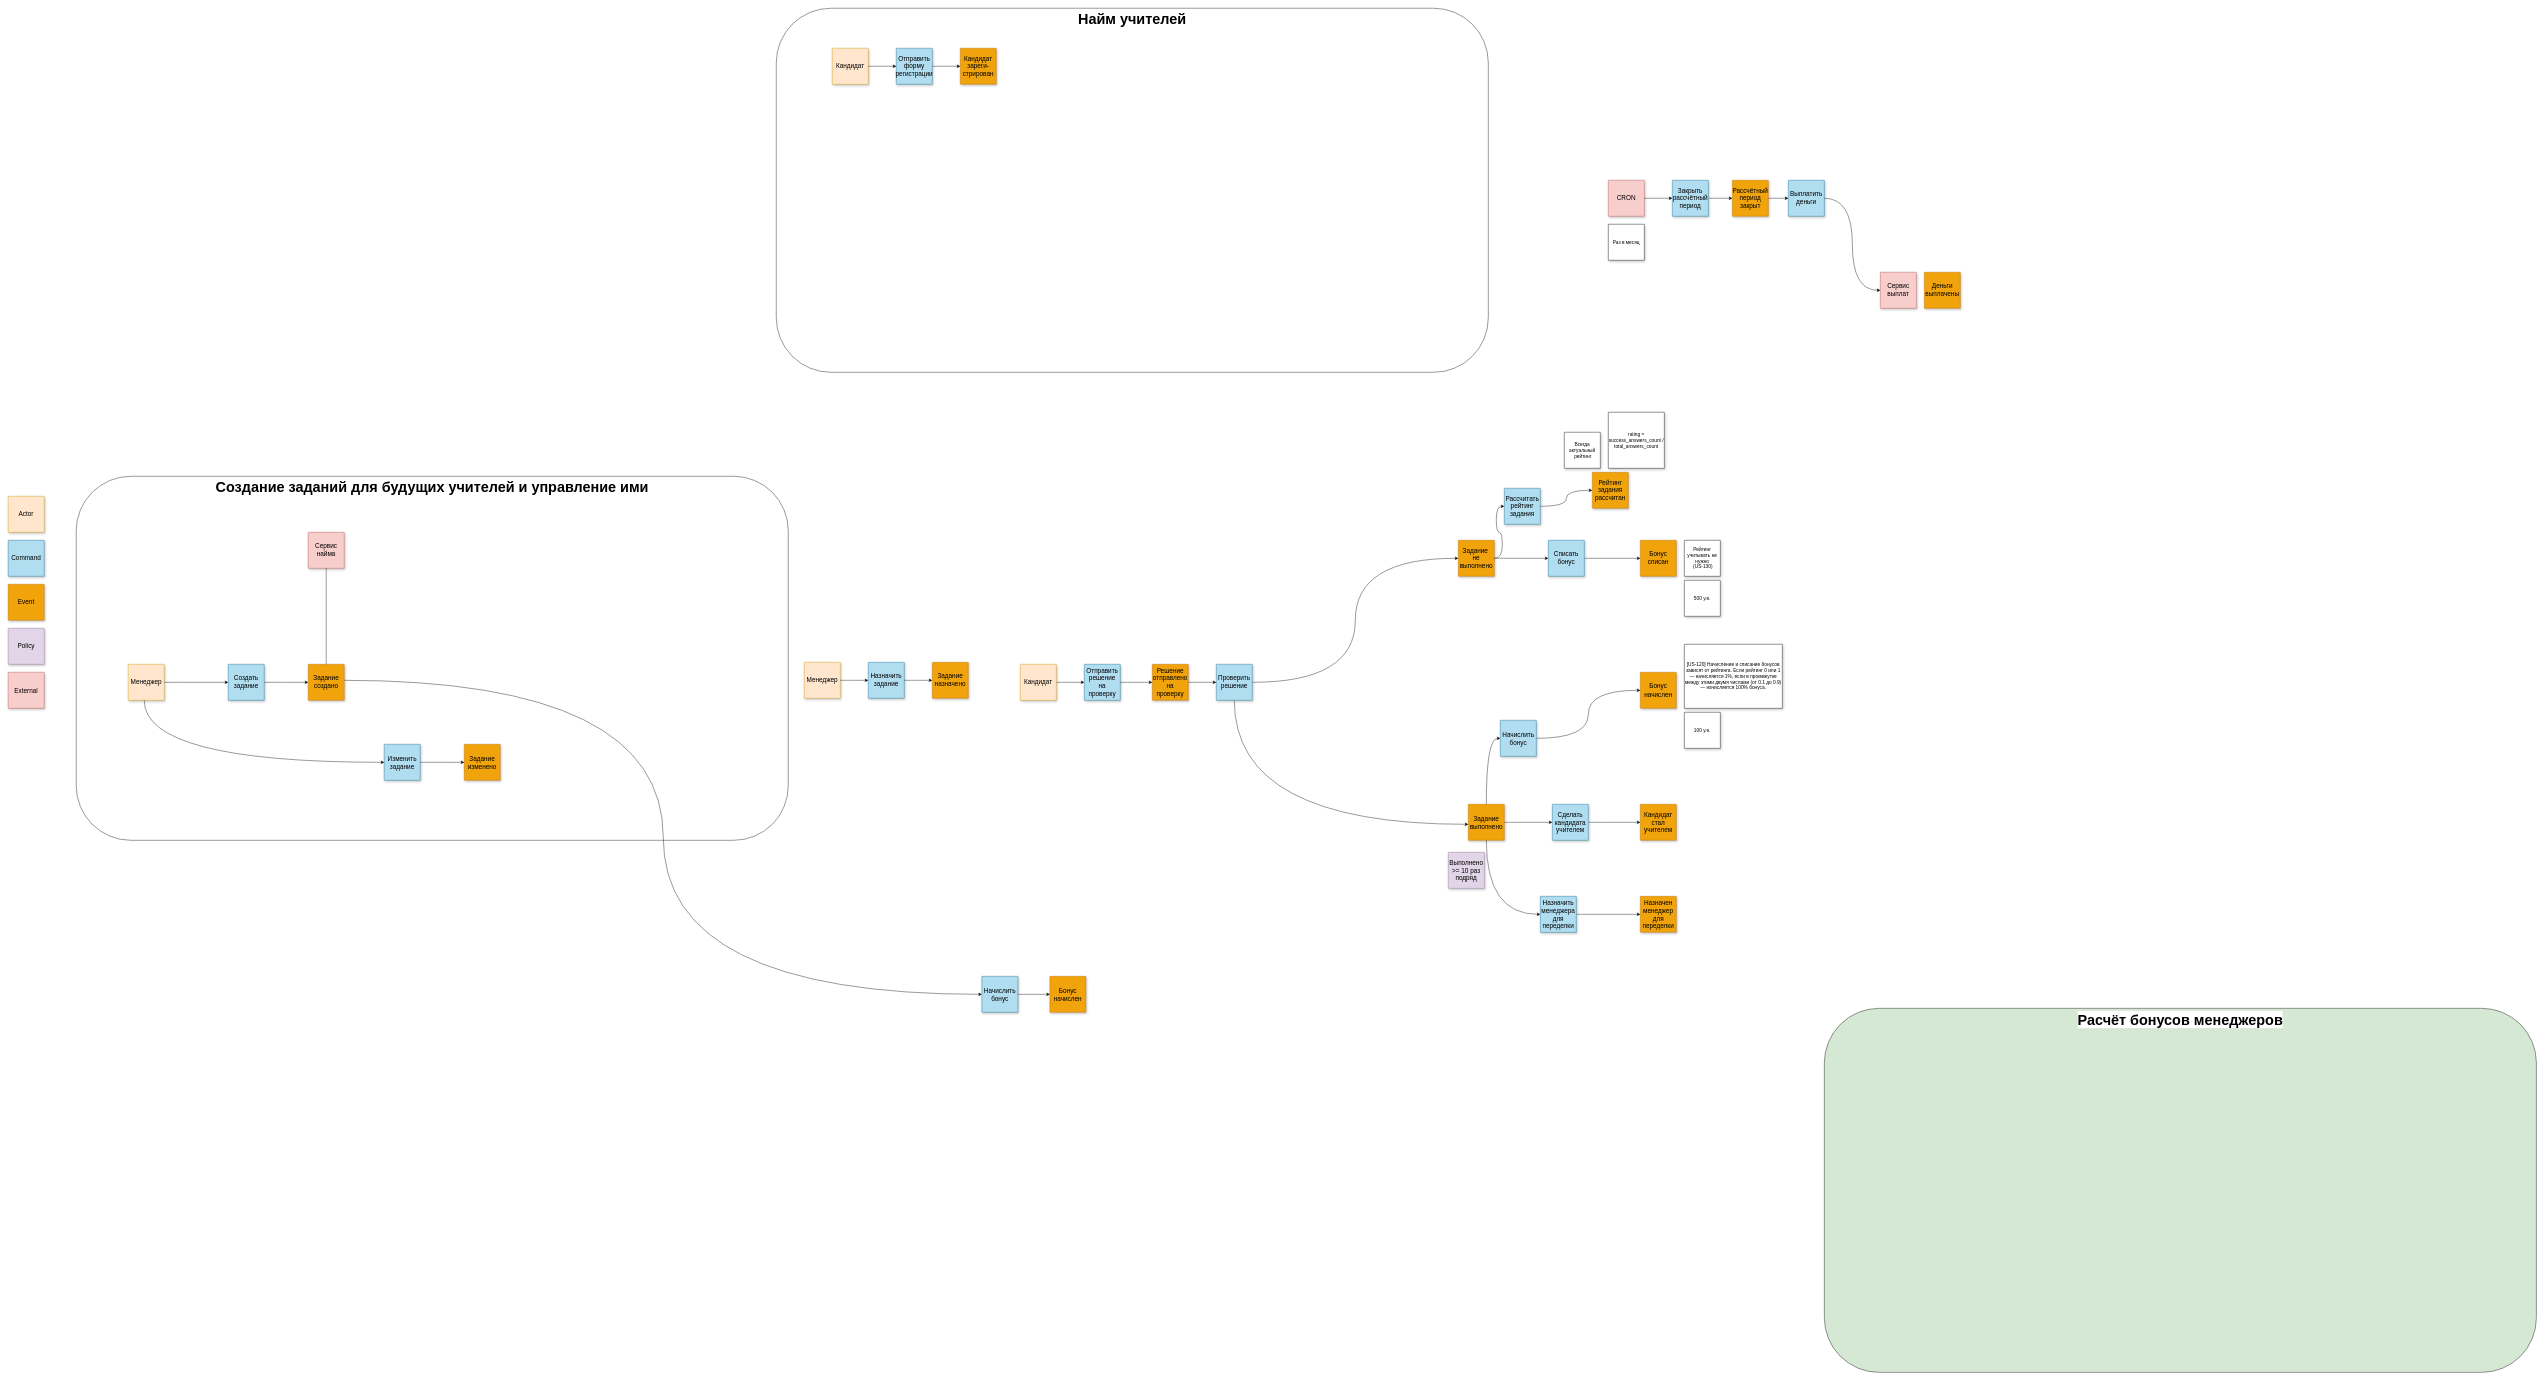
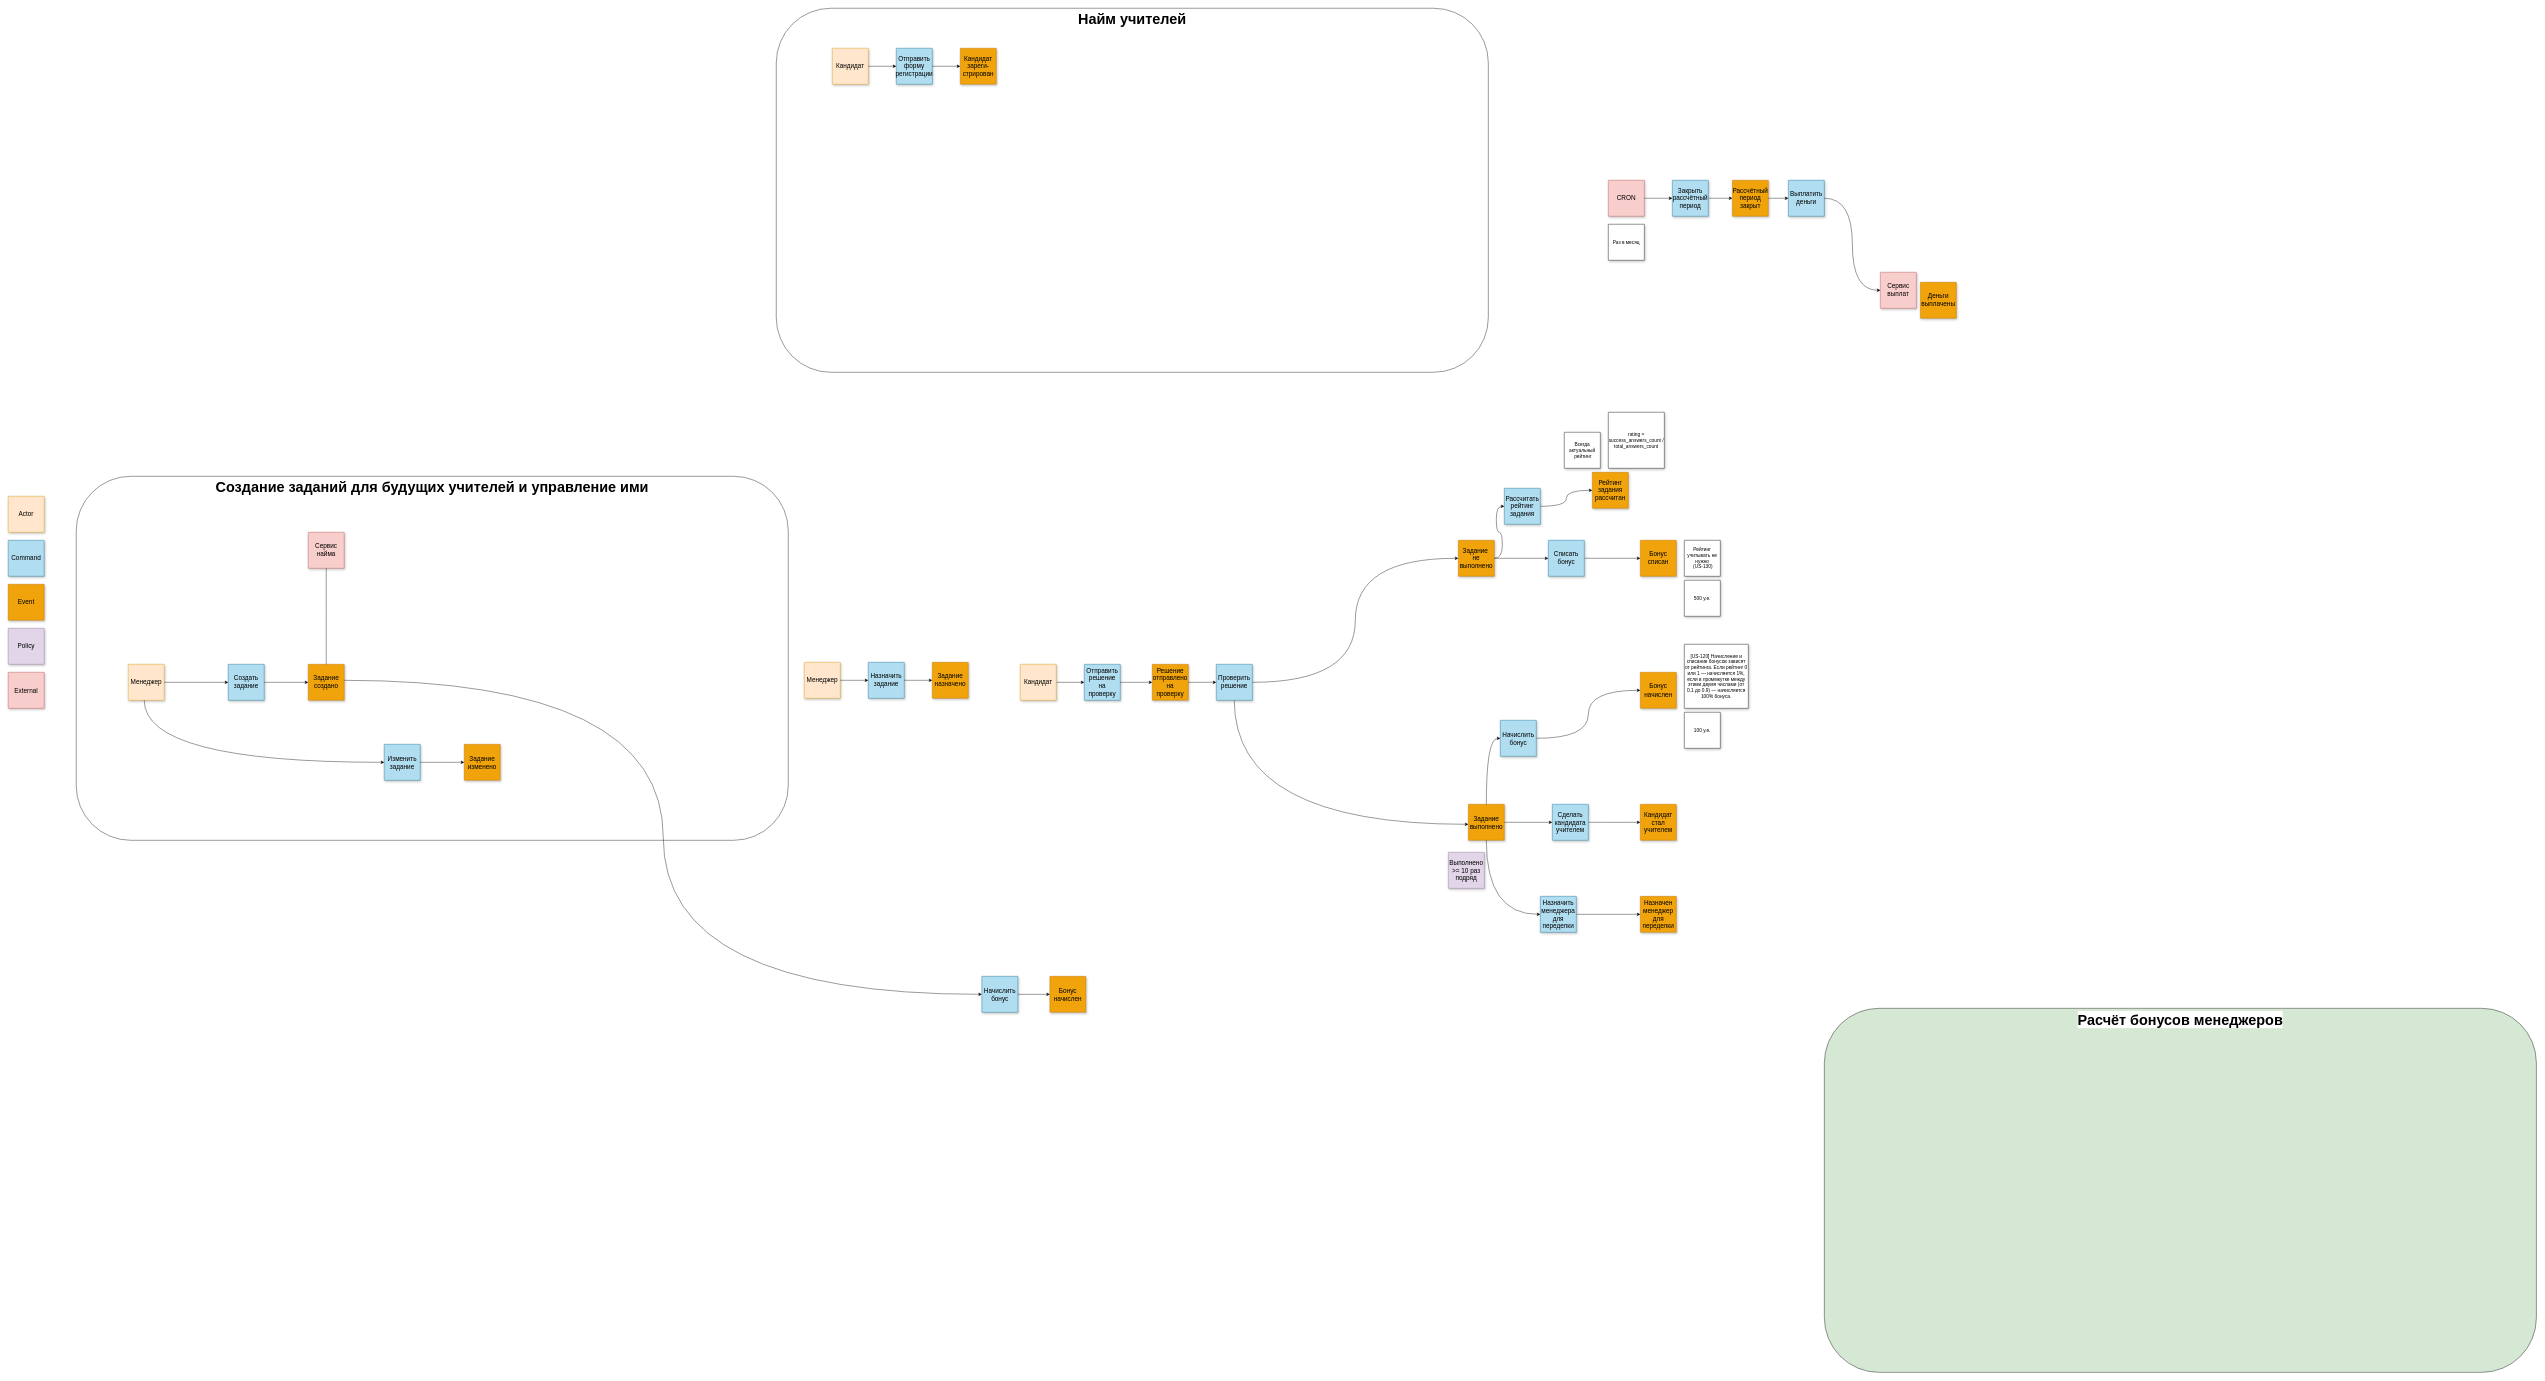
(1942, 290) -> (1938, 300)
(1733, 676) -> (1716, 676)
